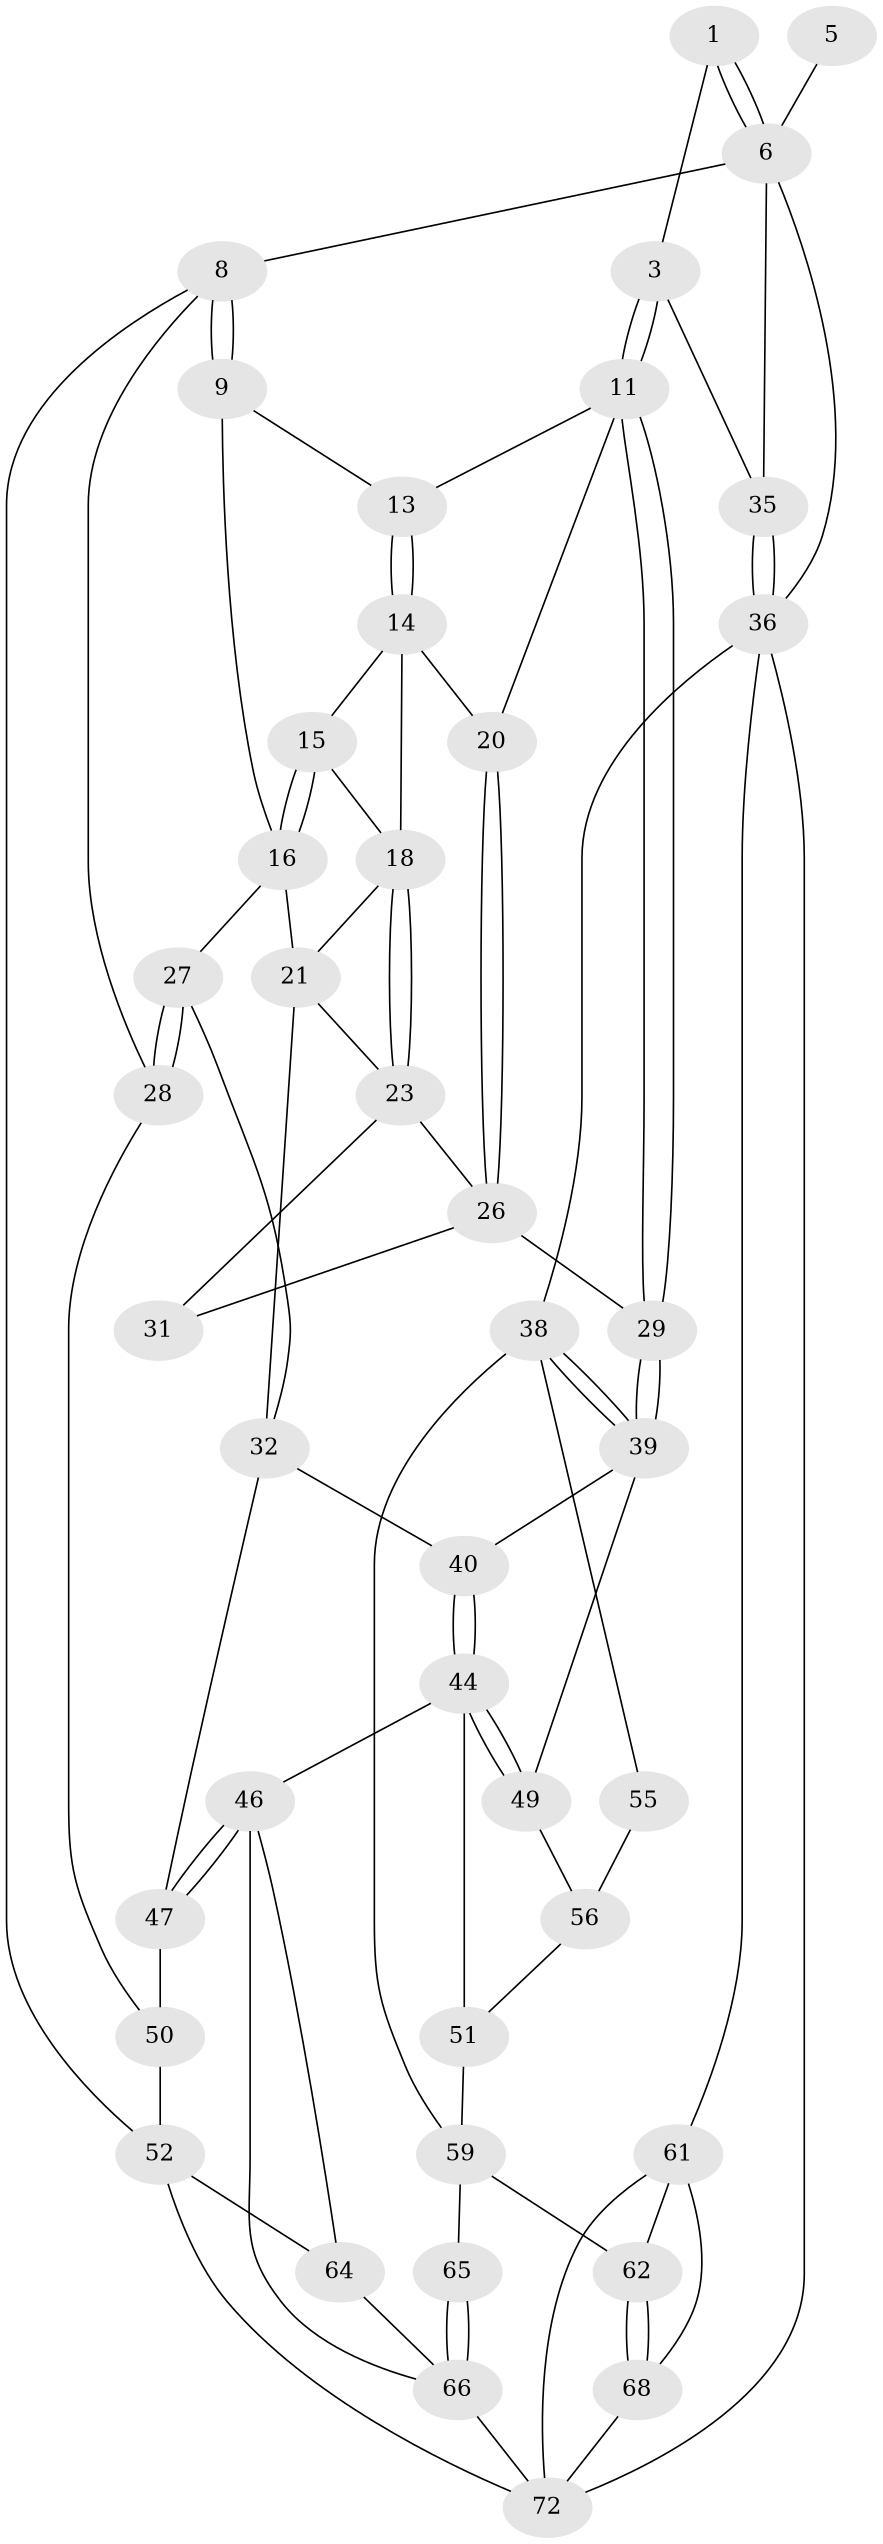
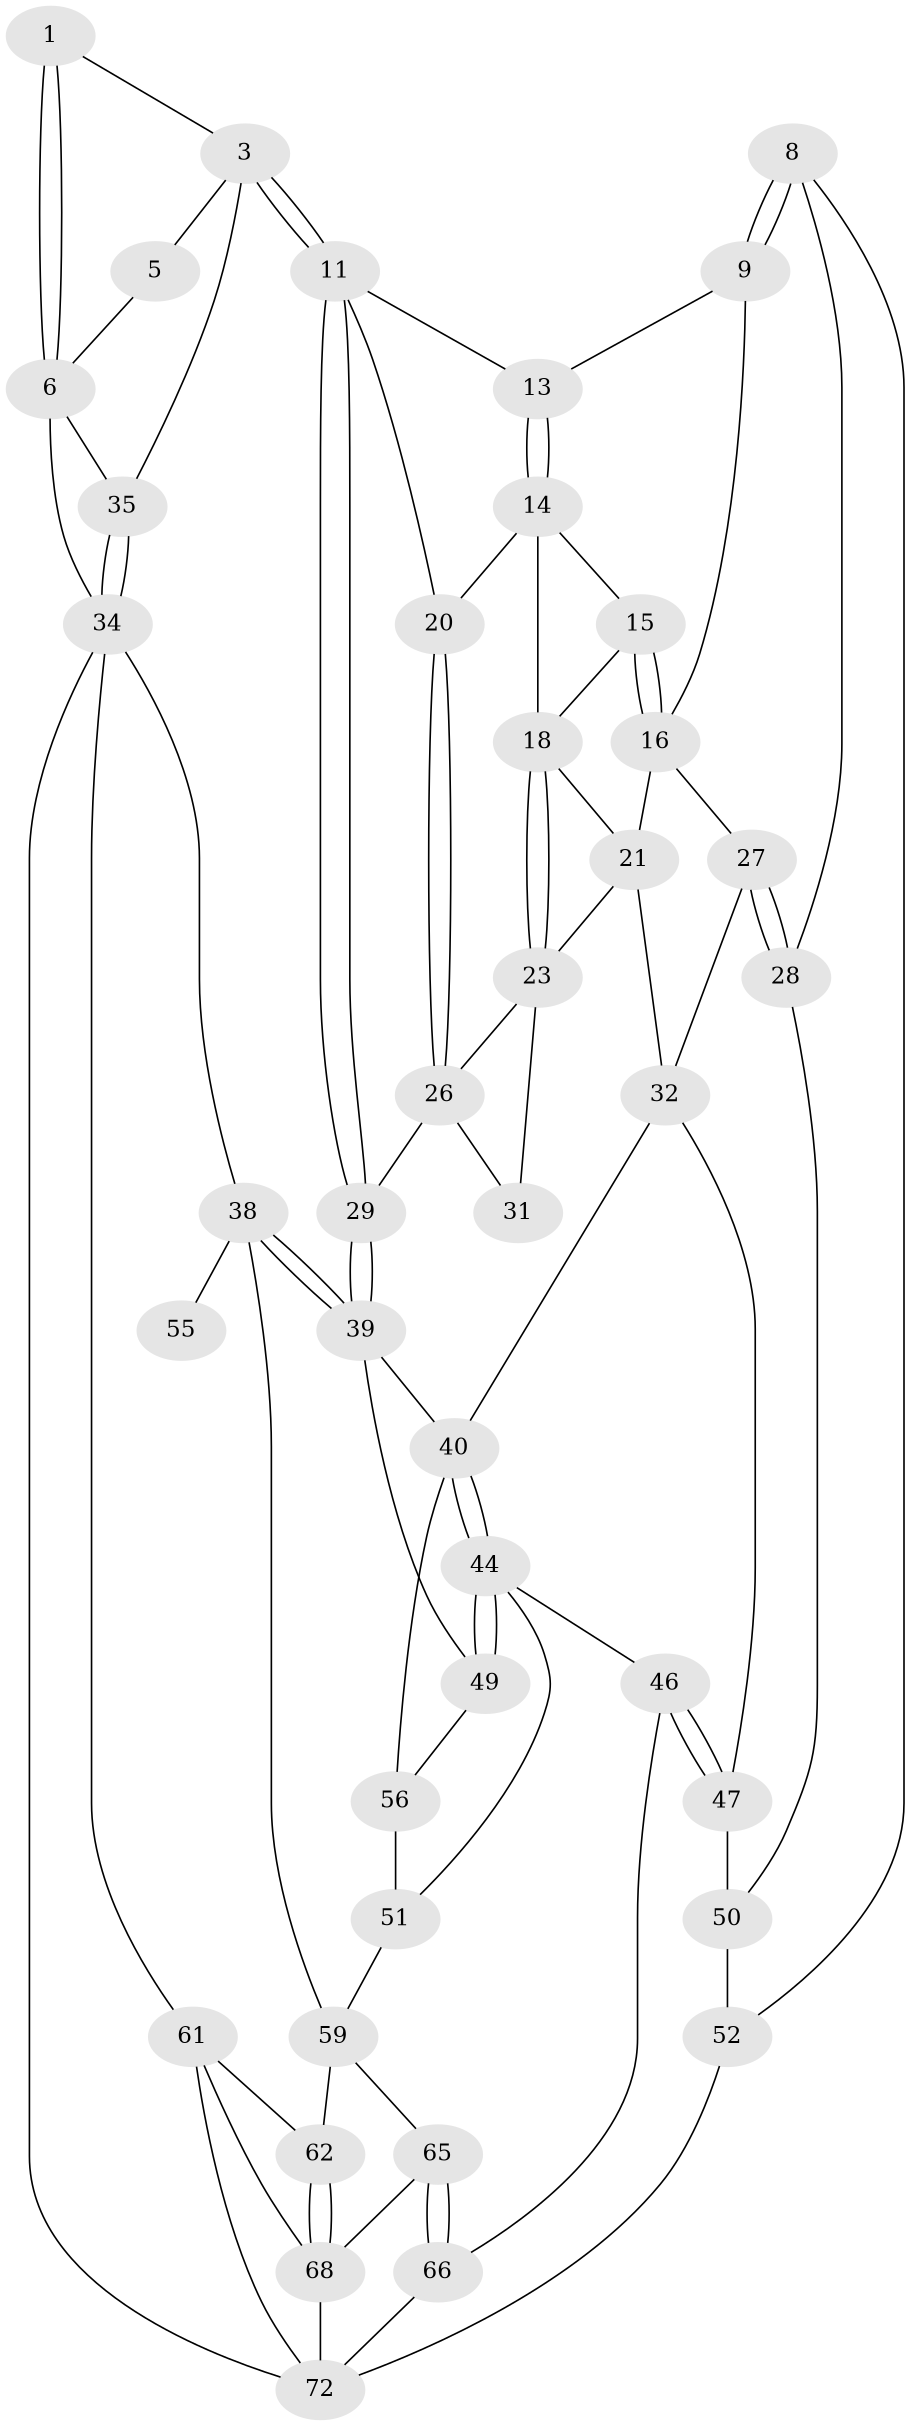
(495, 212) -> none
none -> (200, 213)
(763, 624) -> (108, 624)
(615, 1860) -> (412, 1623)
none -> (379, 2213)
(340, 2272) -> none
